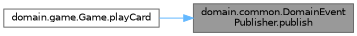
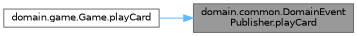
(273, 18) -> (273, 18)
